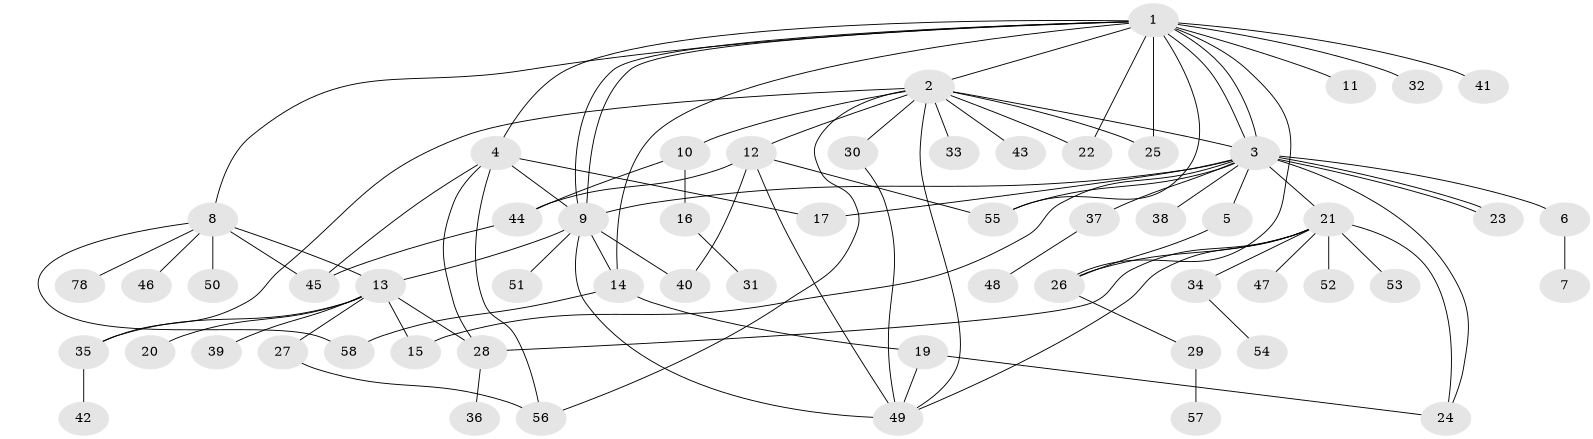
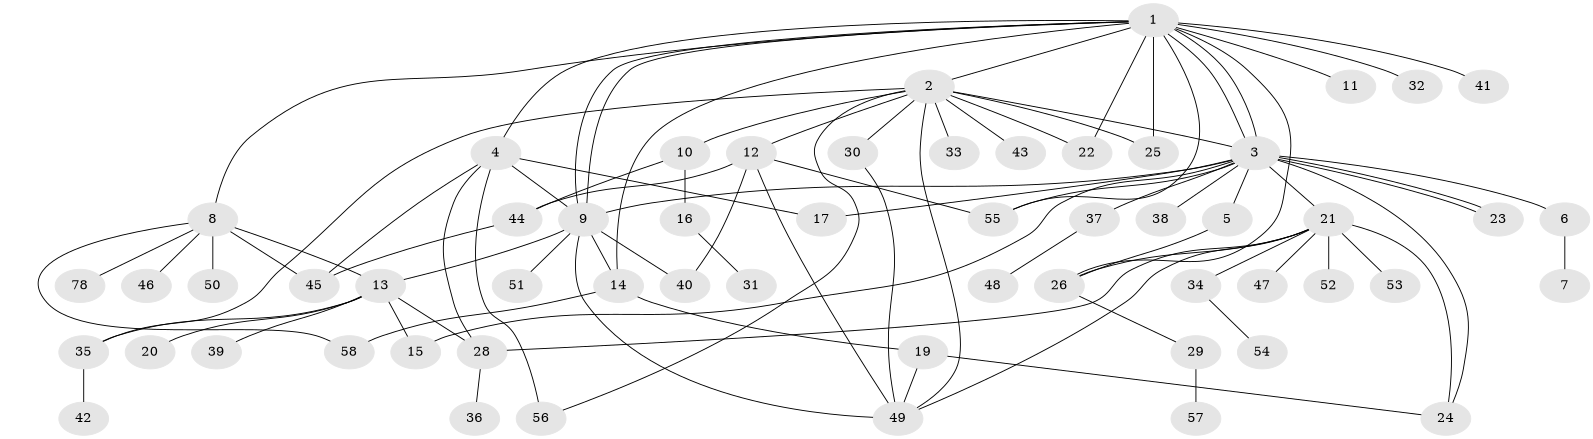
(283, 352) -> none
